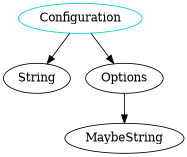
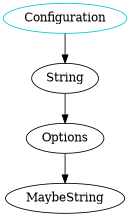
(100, 45) -> (65, 104)
